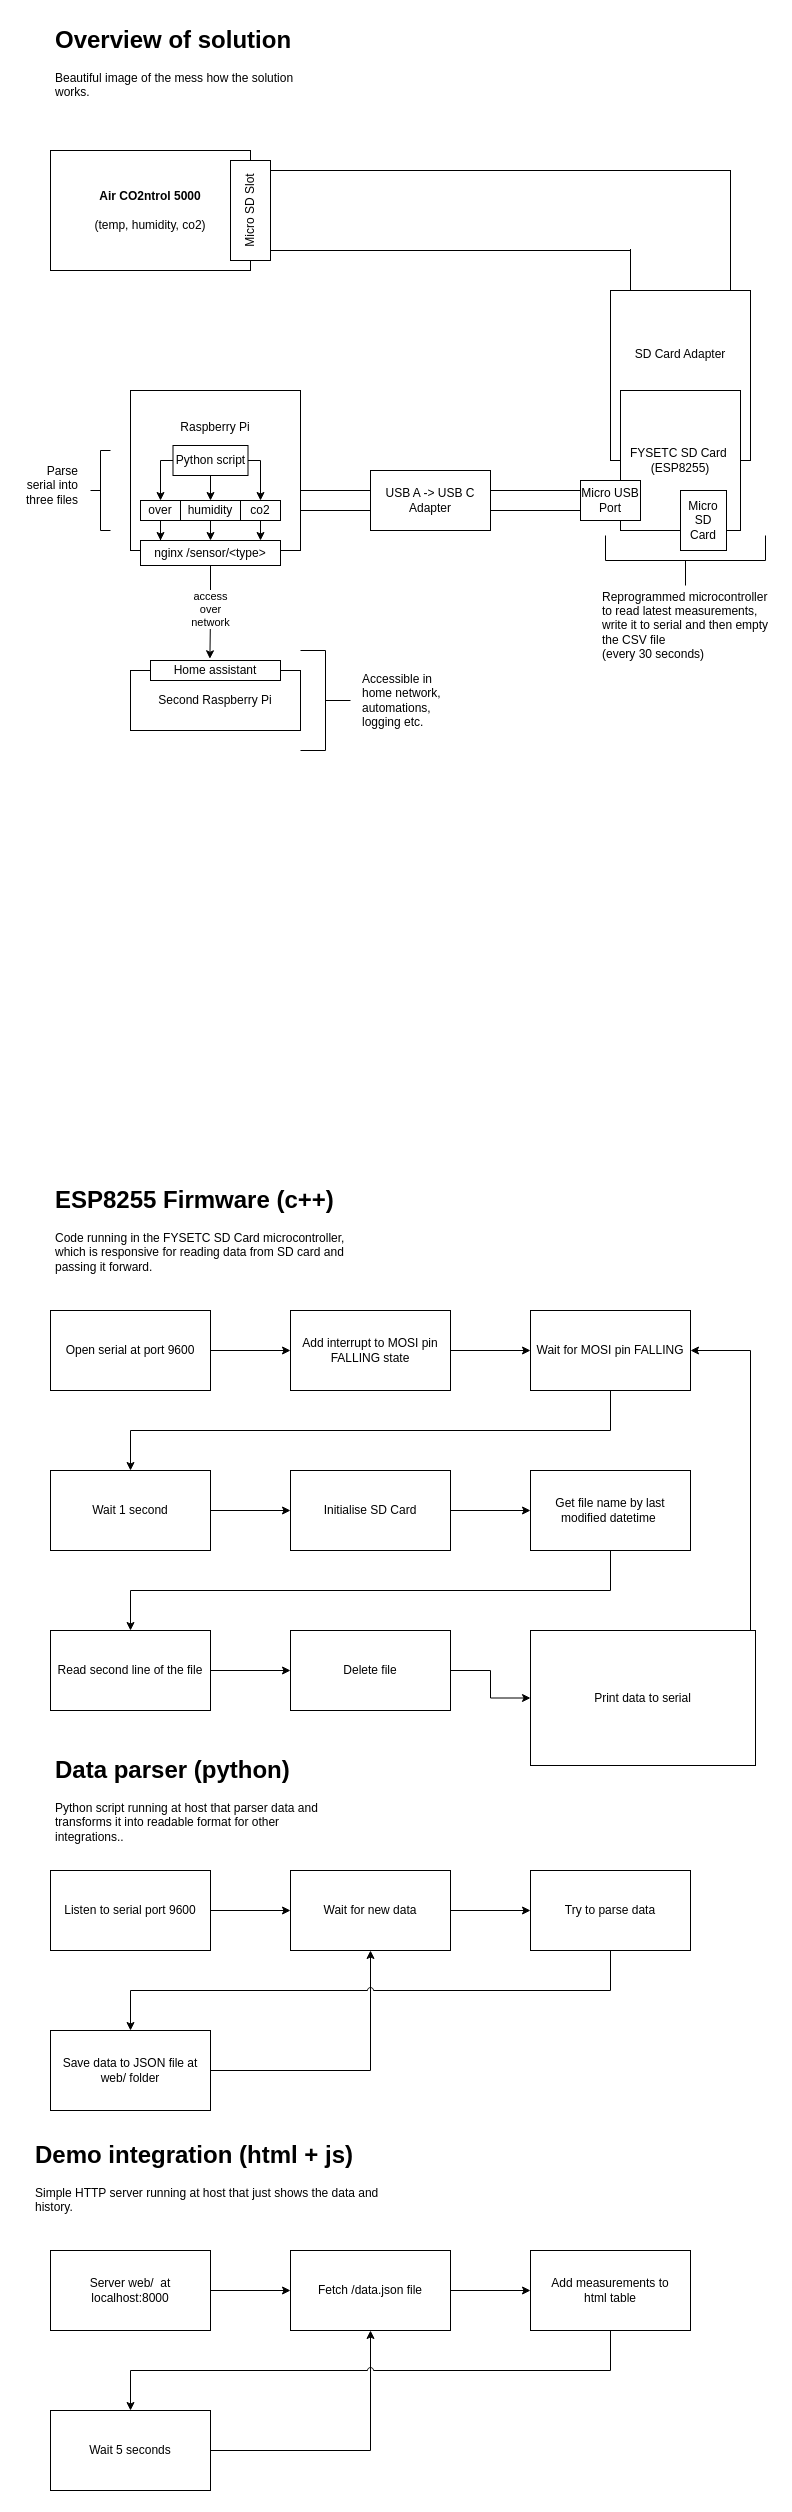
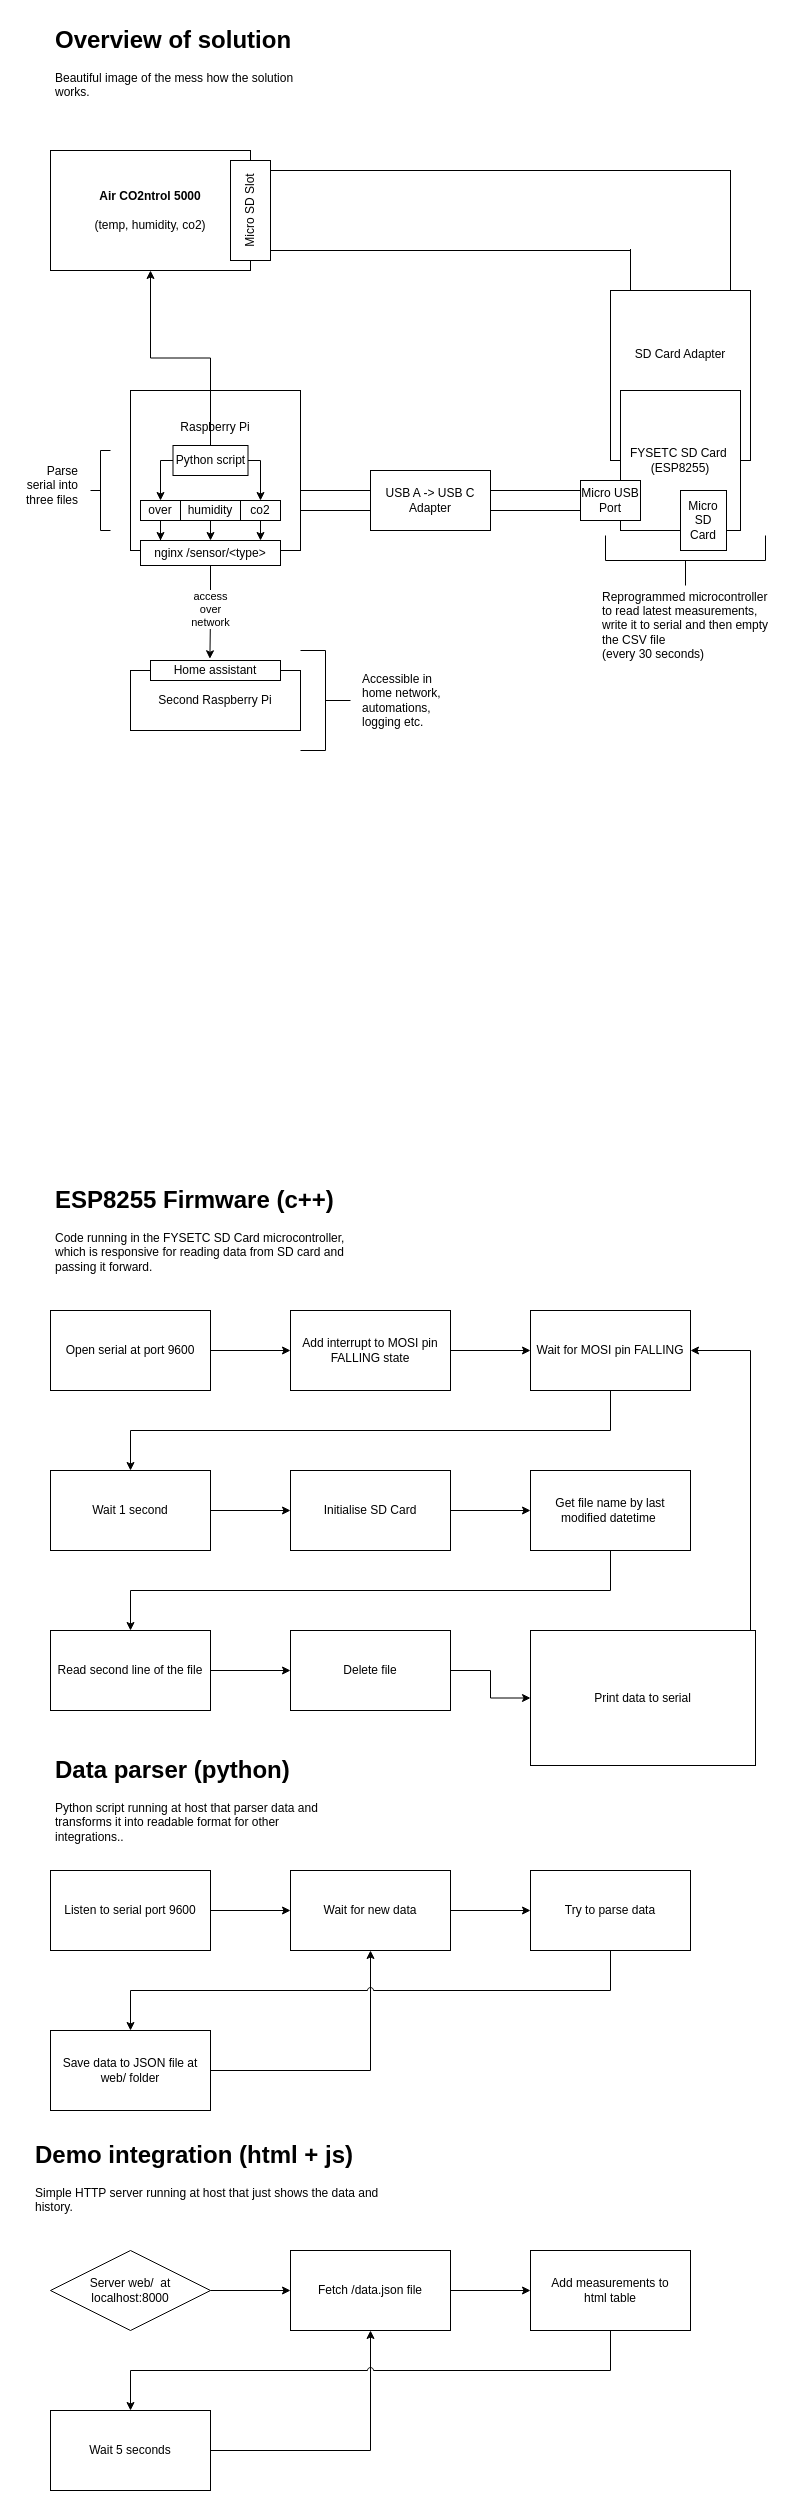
(211, 492) -> (184, 358)
(131, 2291) -> (131, 2291)
